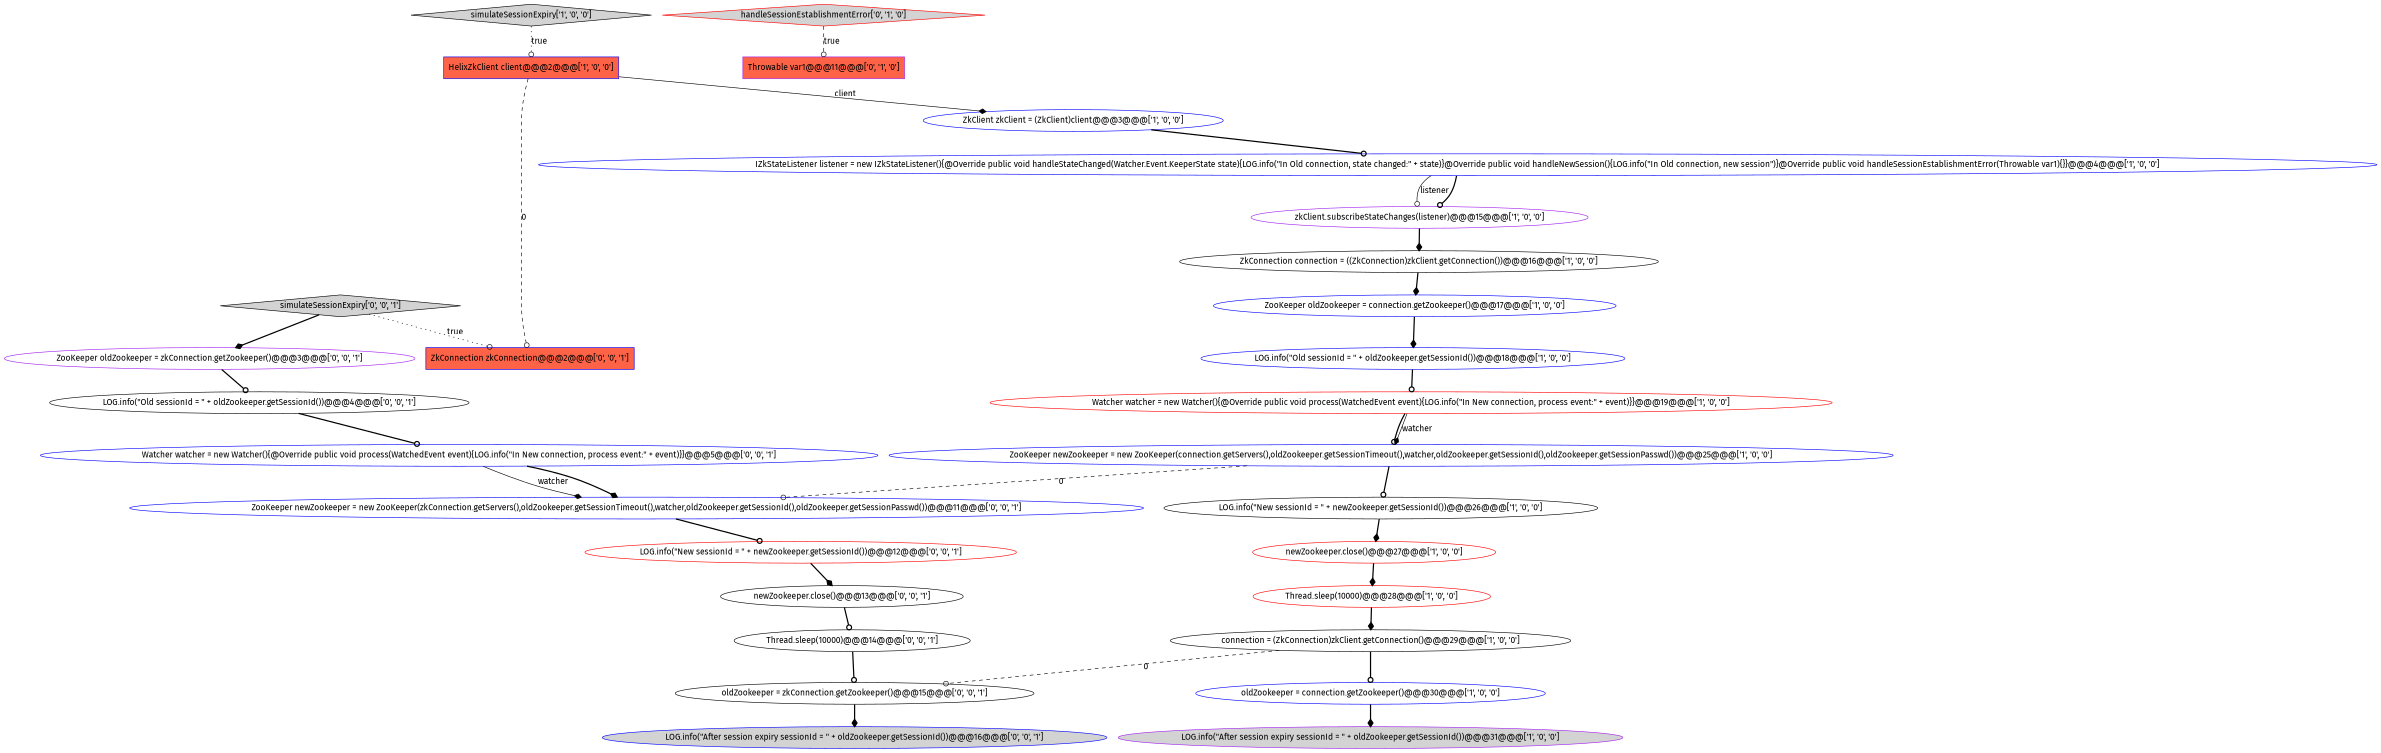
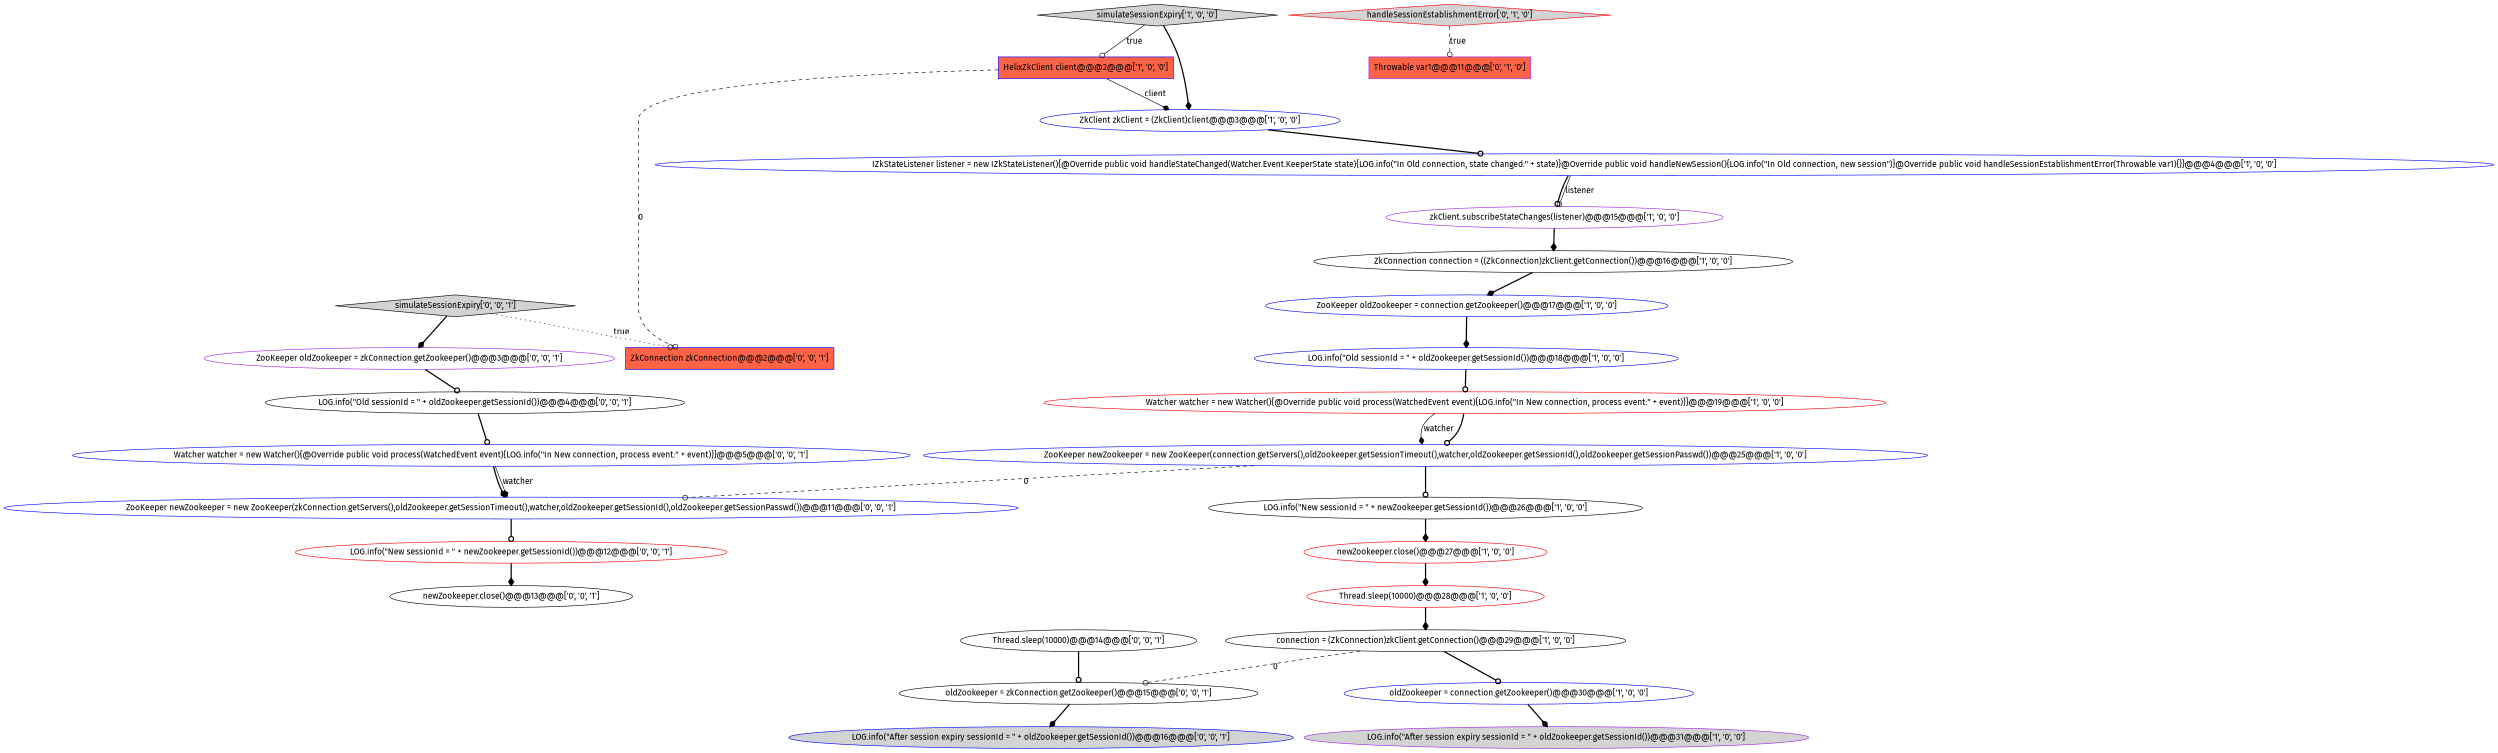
(531, 39) -> (1124, 40)
none -> (1180, 62)
(846, 616) -> none
